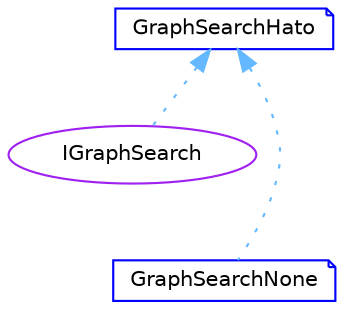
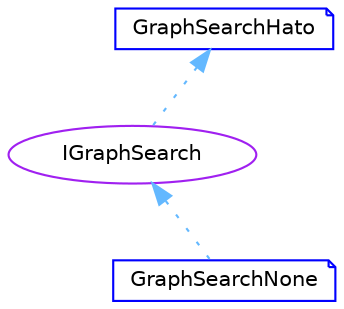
(279, 166) -> (188, 230)
